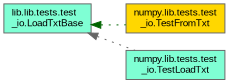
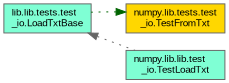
(113, 25) -> (104, 12)
(175, 65) -> (175, 65)
